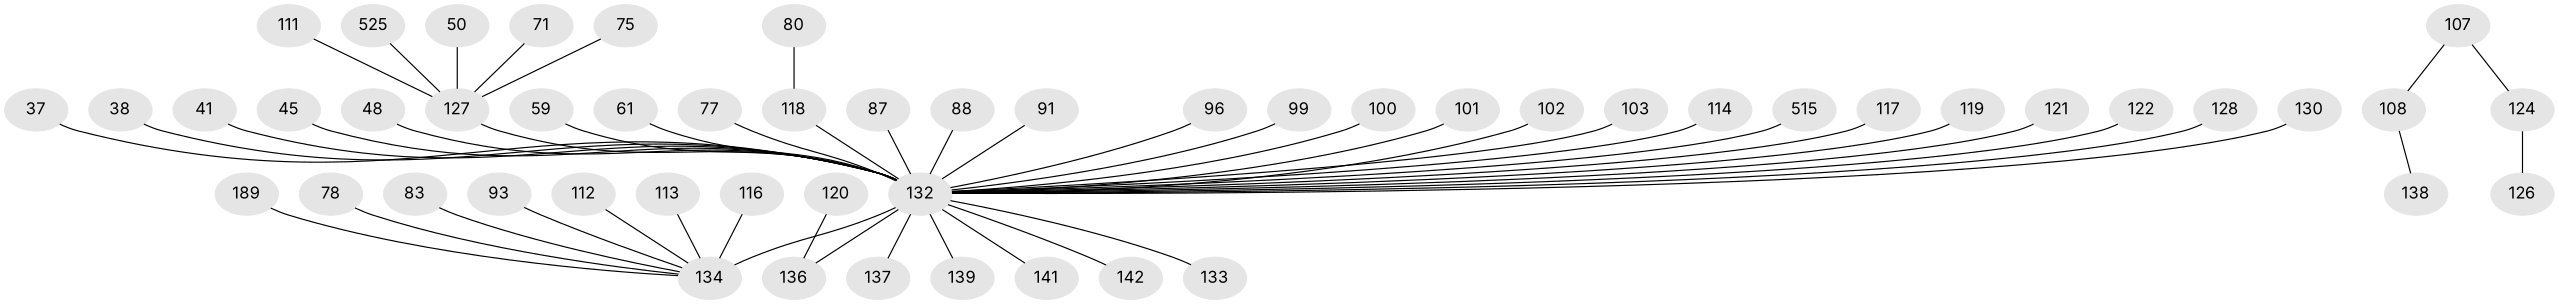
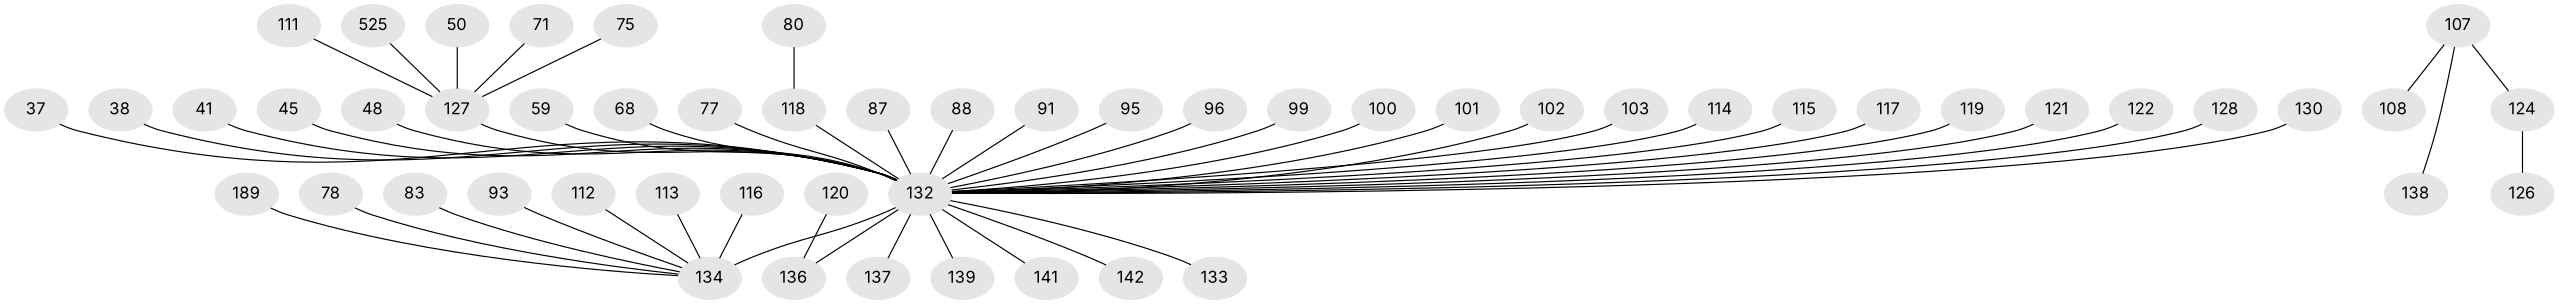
(626, 110) -> (626, 110)
none -> (1131, 110)
(1804, 110) -> (1804, 110)
(2405, 152) -> (2441, 111)
